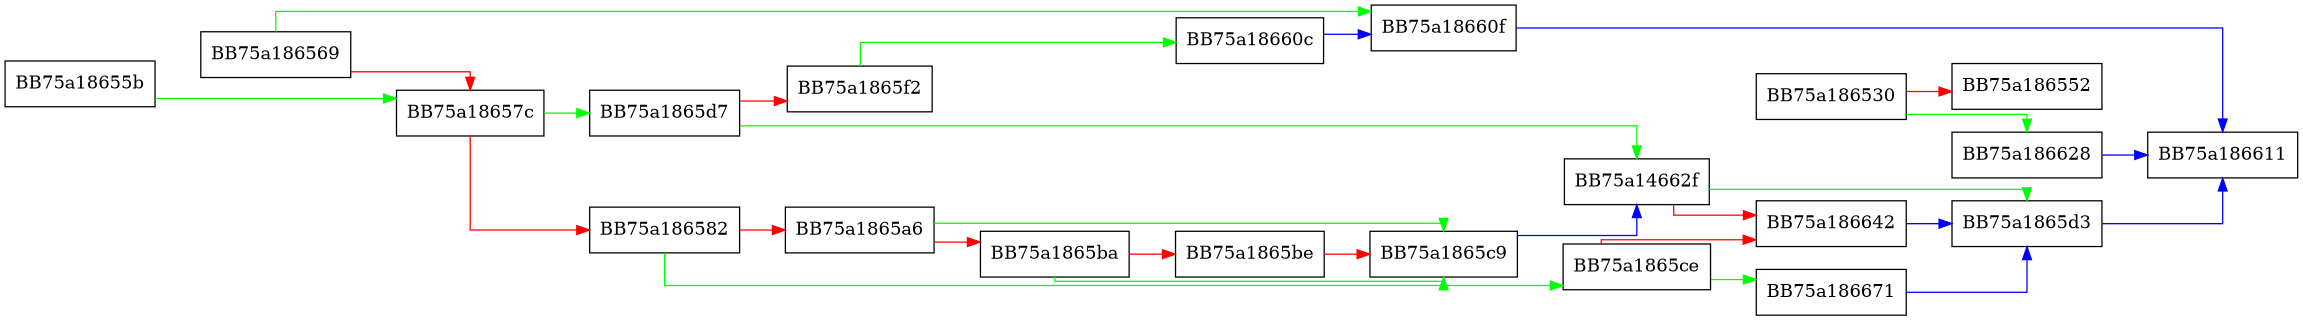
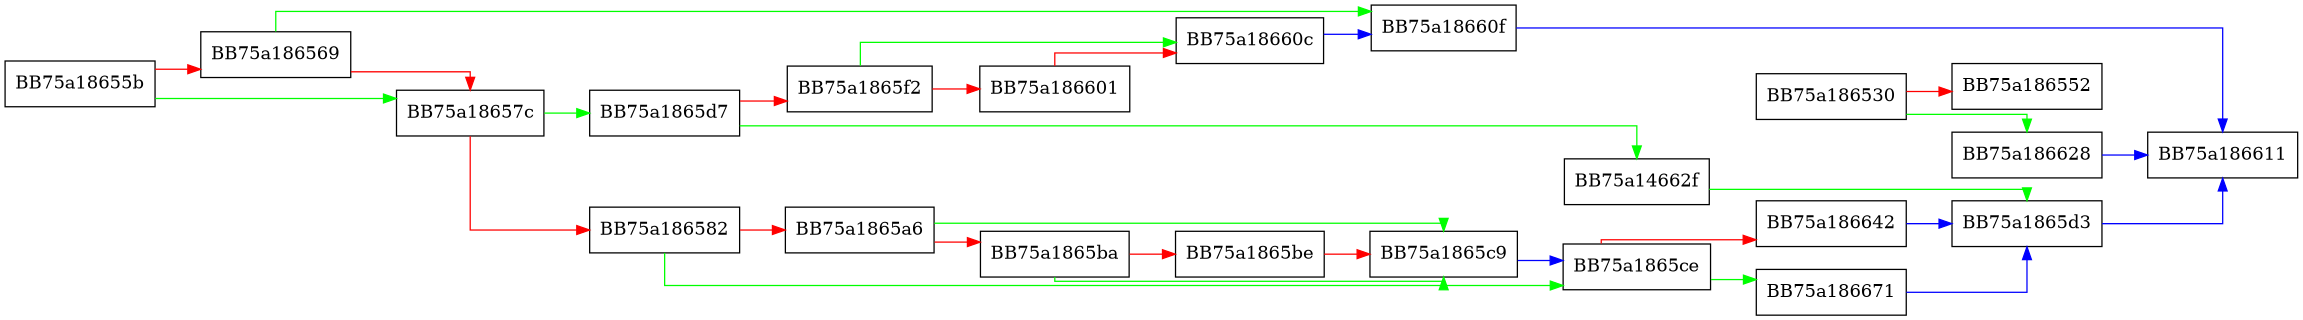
none -> (171, 69)
none -> (1055, 89)
(1703, 215) -> none
(1586, 236) -> (1534, 261)
